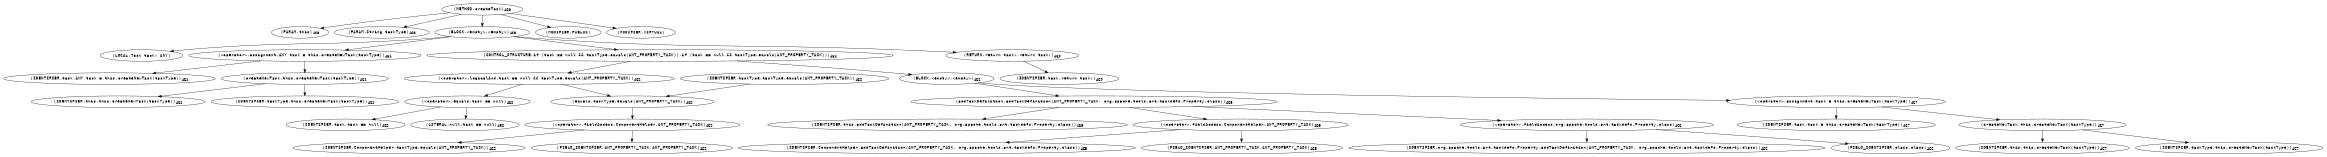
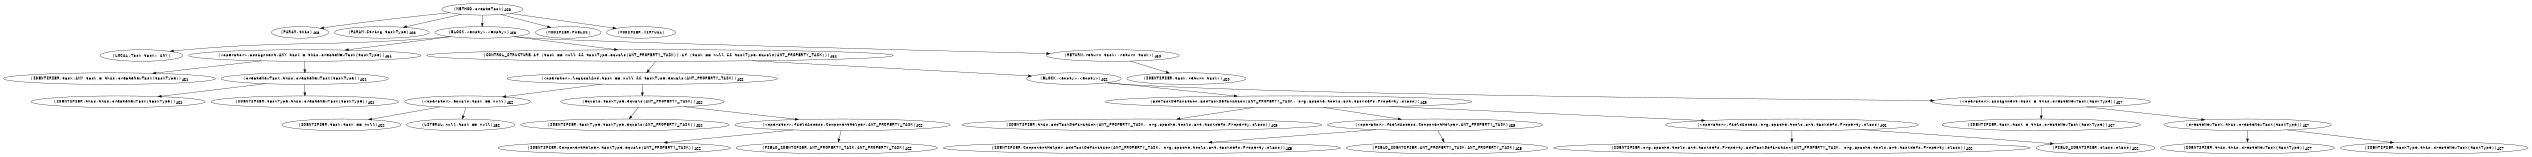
(709, 90) -> (635, 112)
